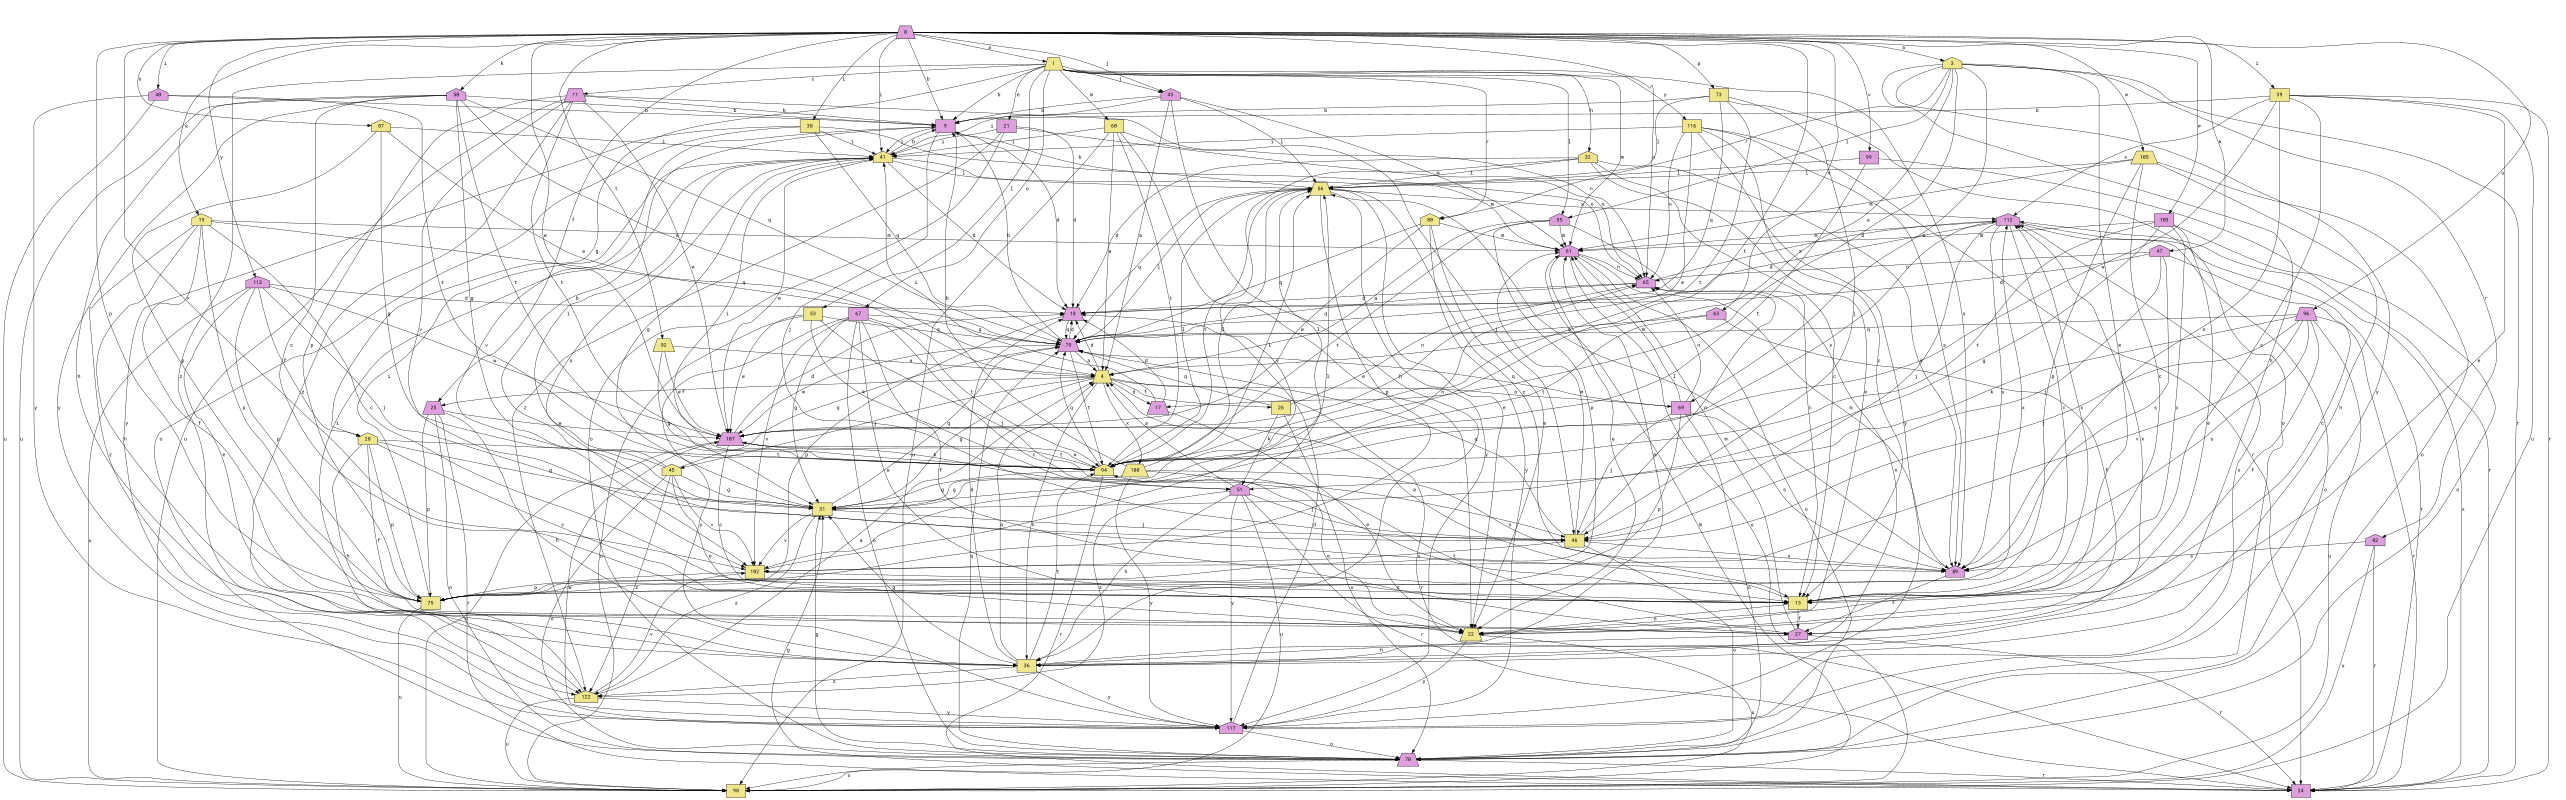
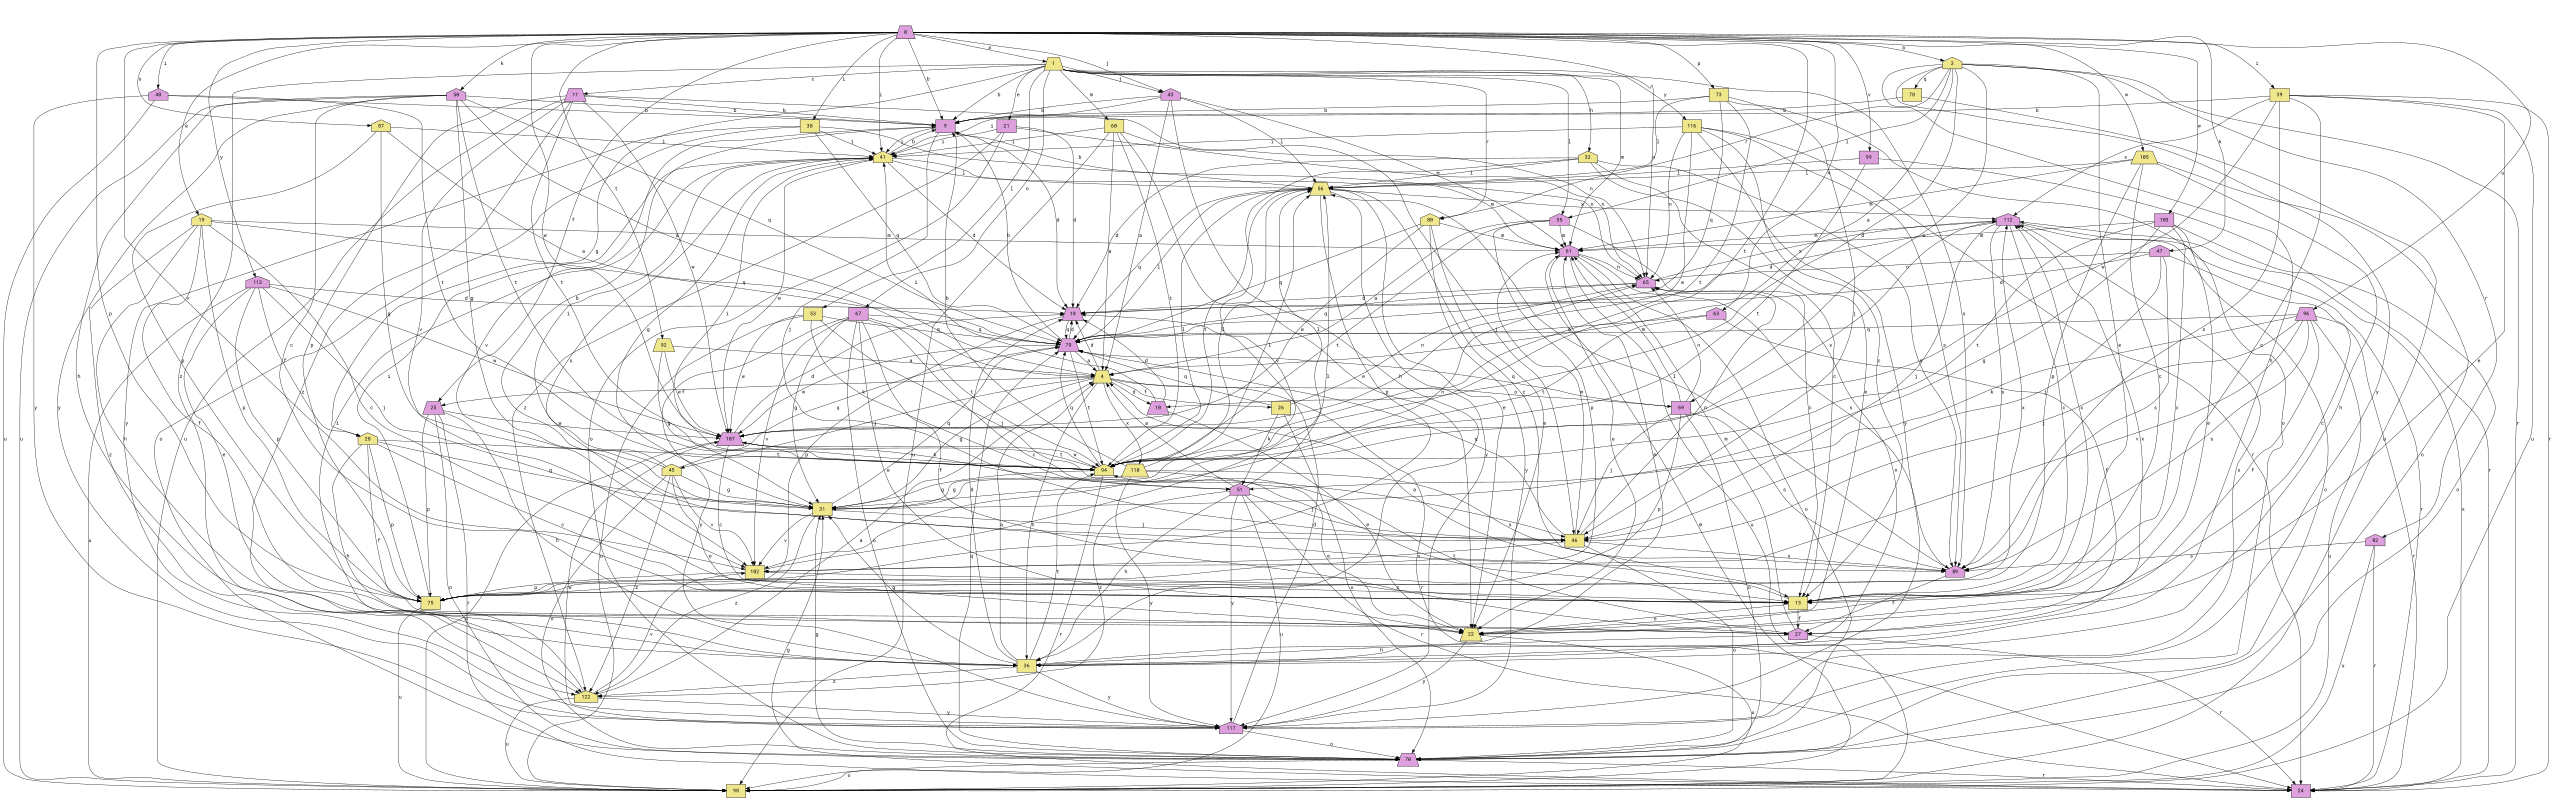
none -> (1912, 95)
(1158, 408) -> (1158, 408)
(1851, 408) -> (1851, 408)
(1135, 470) -> (1135, 470)
